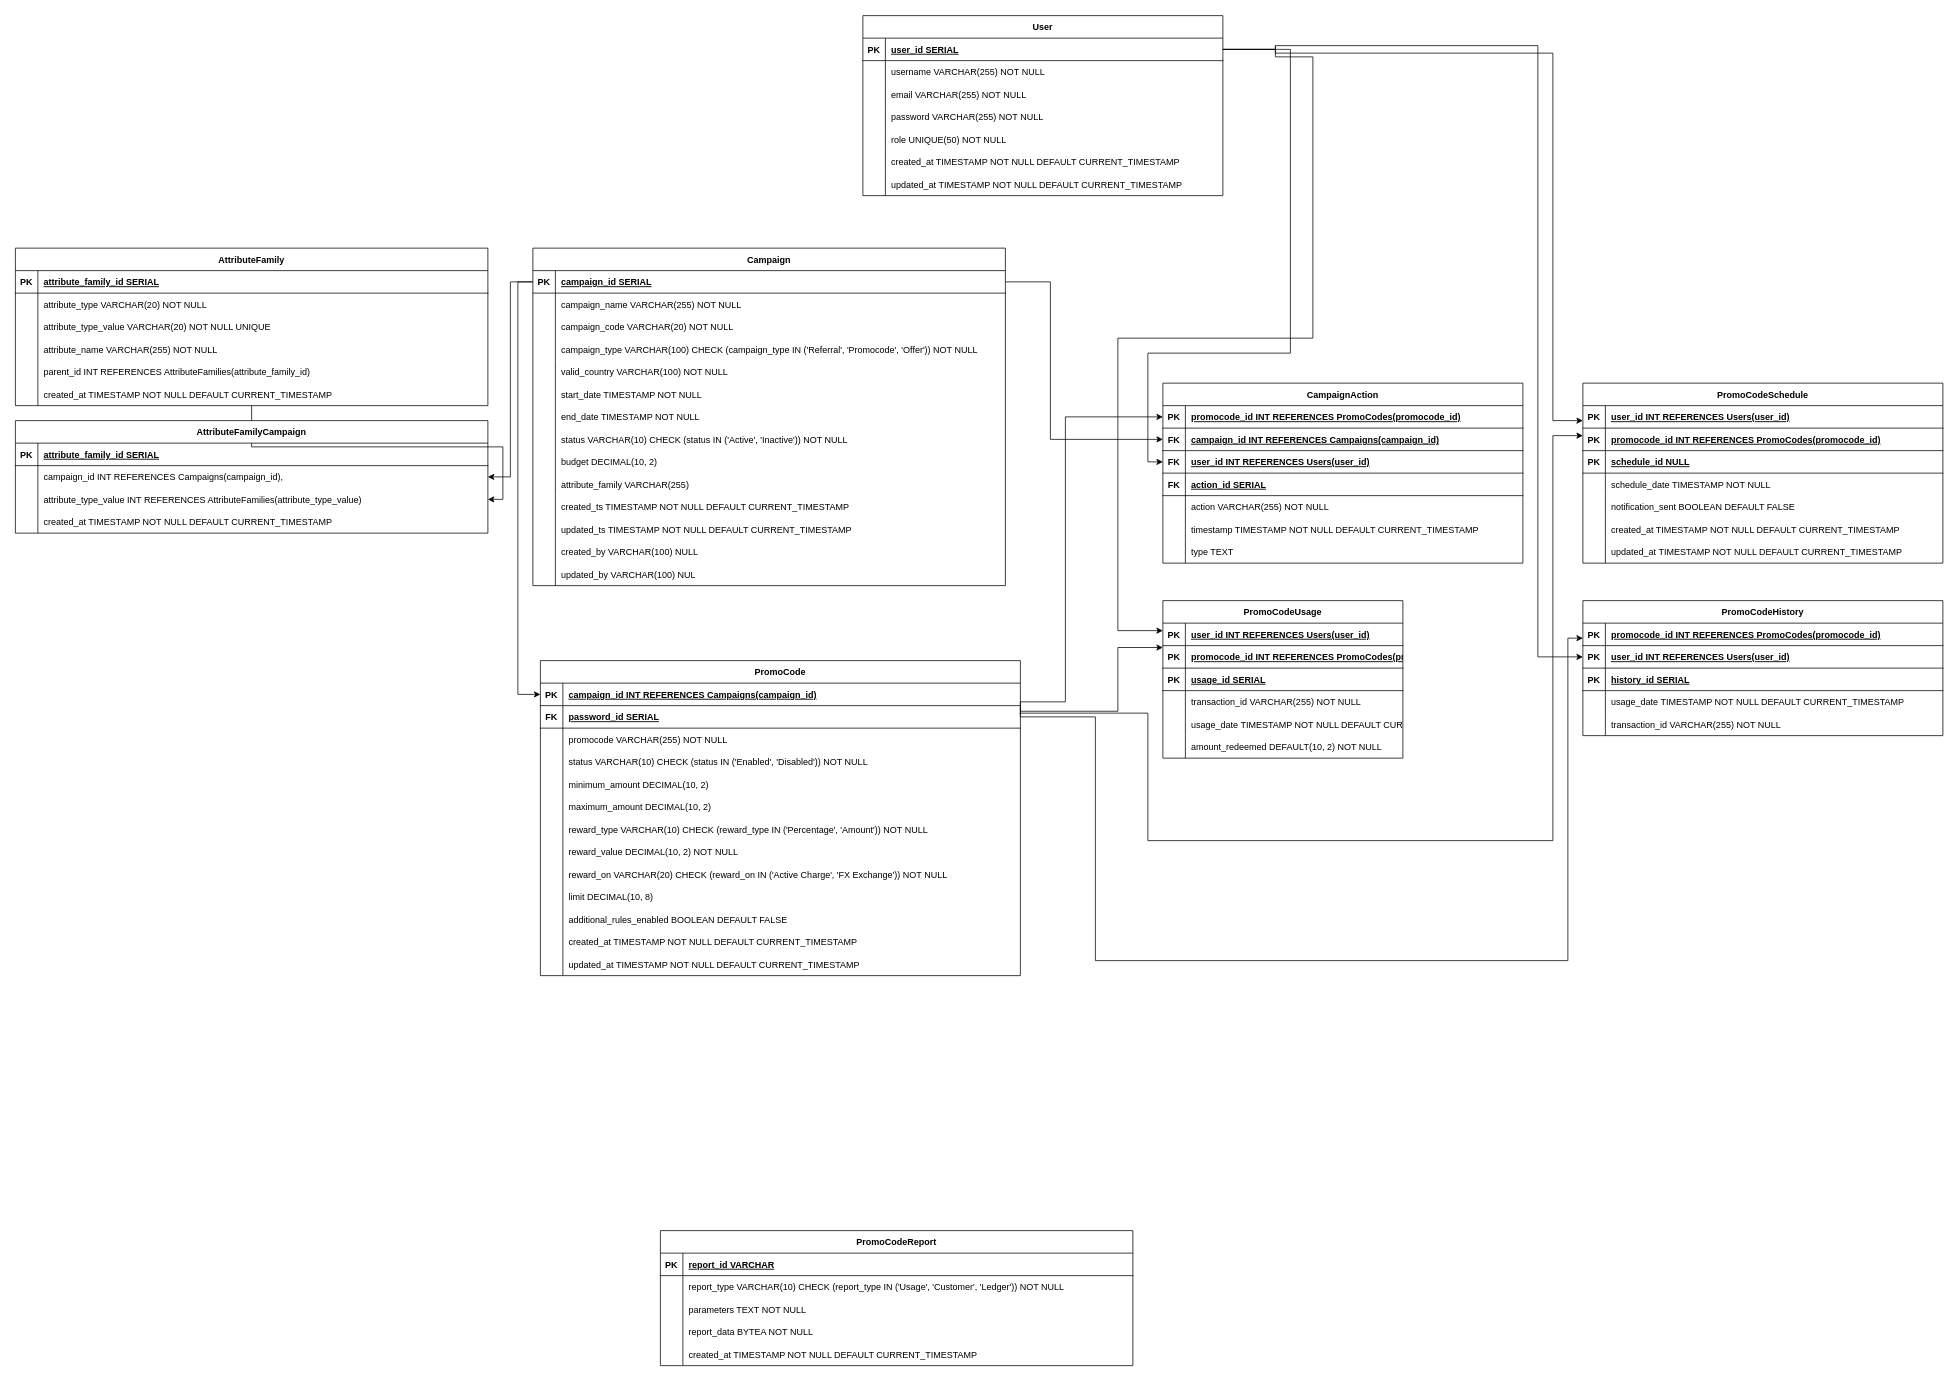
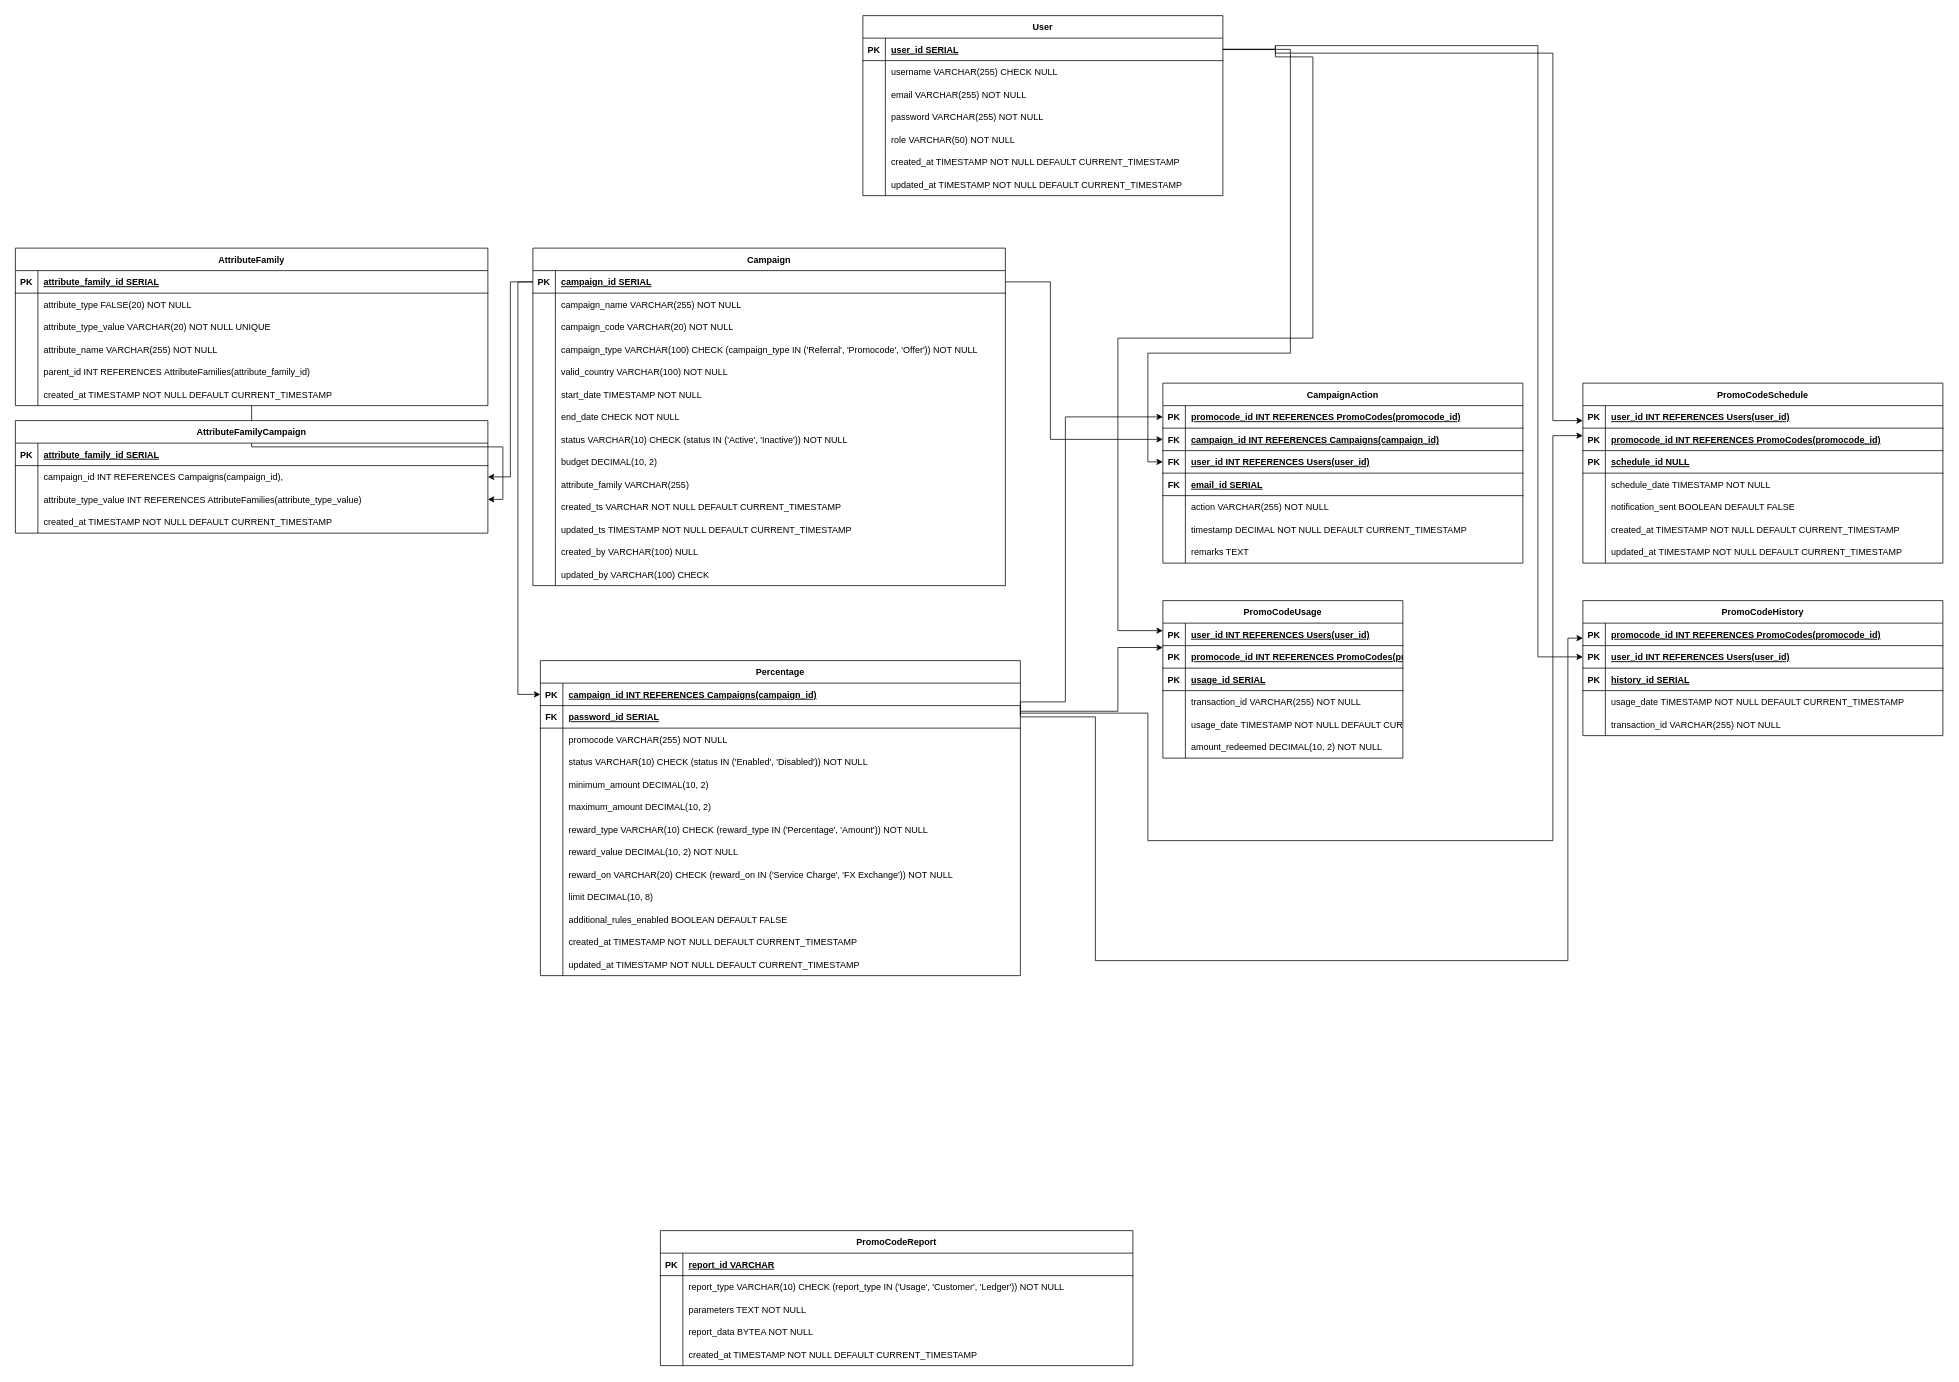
(963, 72) -> (968, 72)
(947, 140) -> (949, 140)
(127, 305) -> (122, 305)
(626, 417) -> (615, 417)
(1228, 485) -> (1224, 485)
(694, 507) -> (689, 507)
(1320, 530) -> (1315, 530)
(1213, 552) -> (1220, 552)
(627, 575) -> (632, 575)
(780, 672) -> (780, 672)
(1283, 747) -> (1283, 747)
(761, 875) -> (764, 875)
